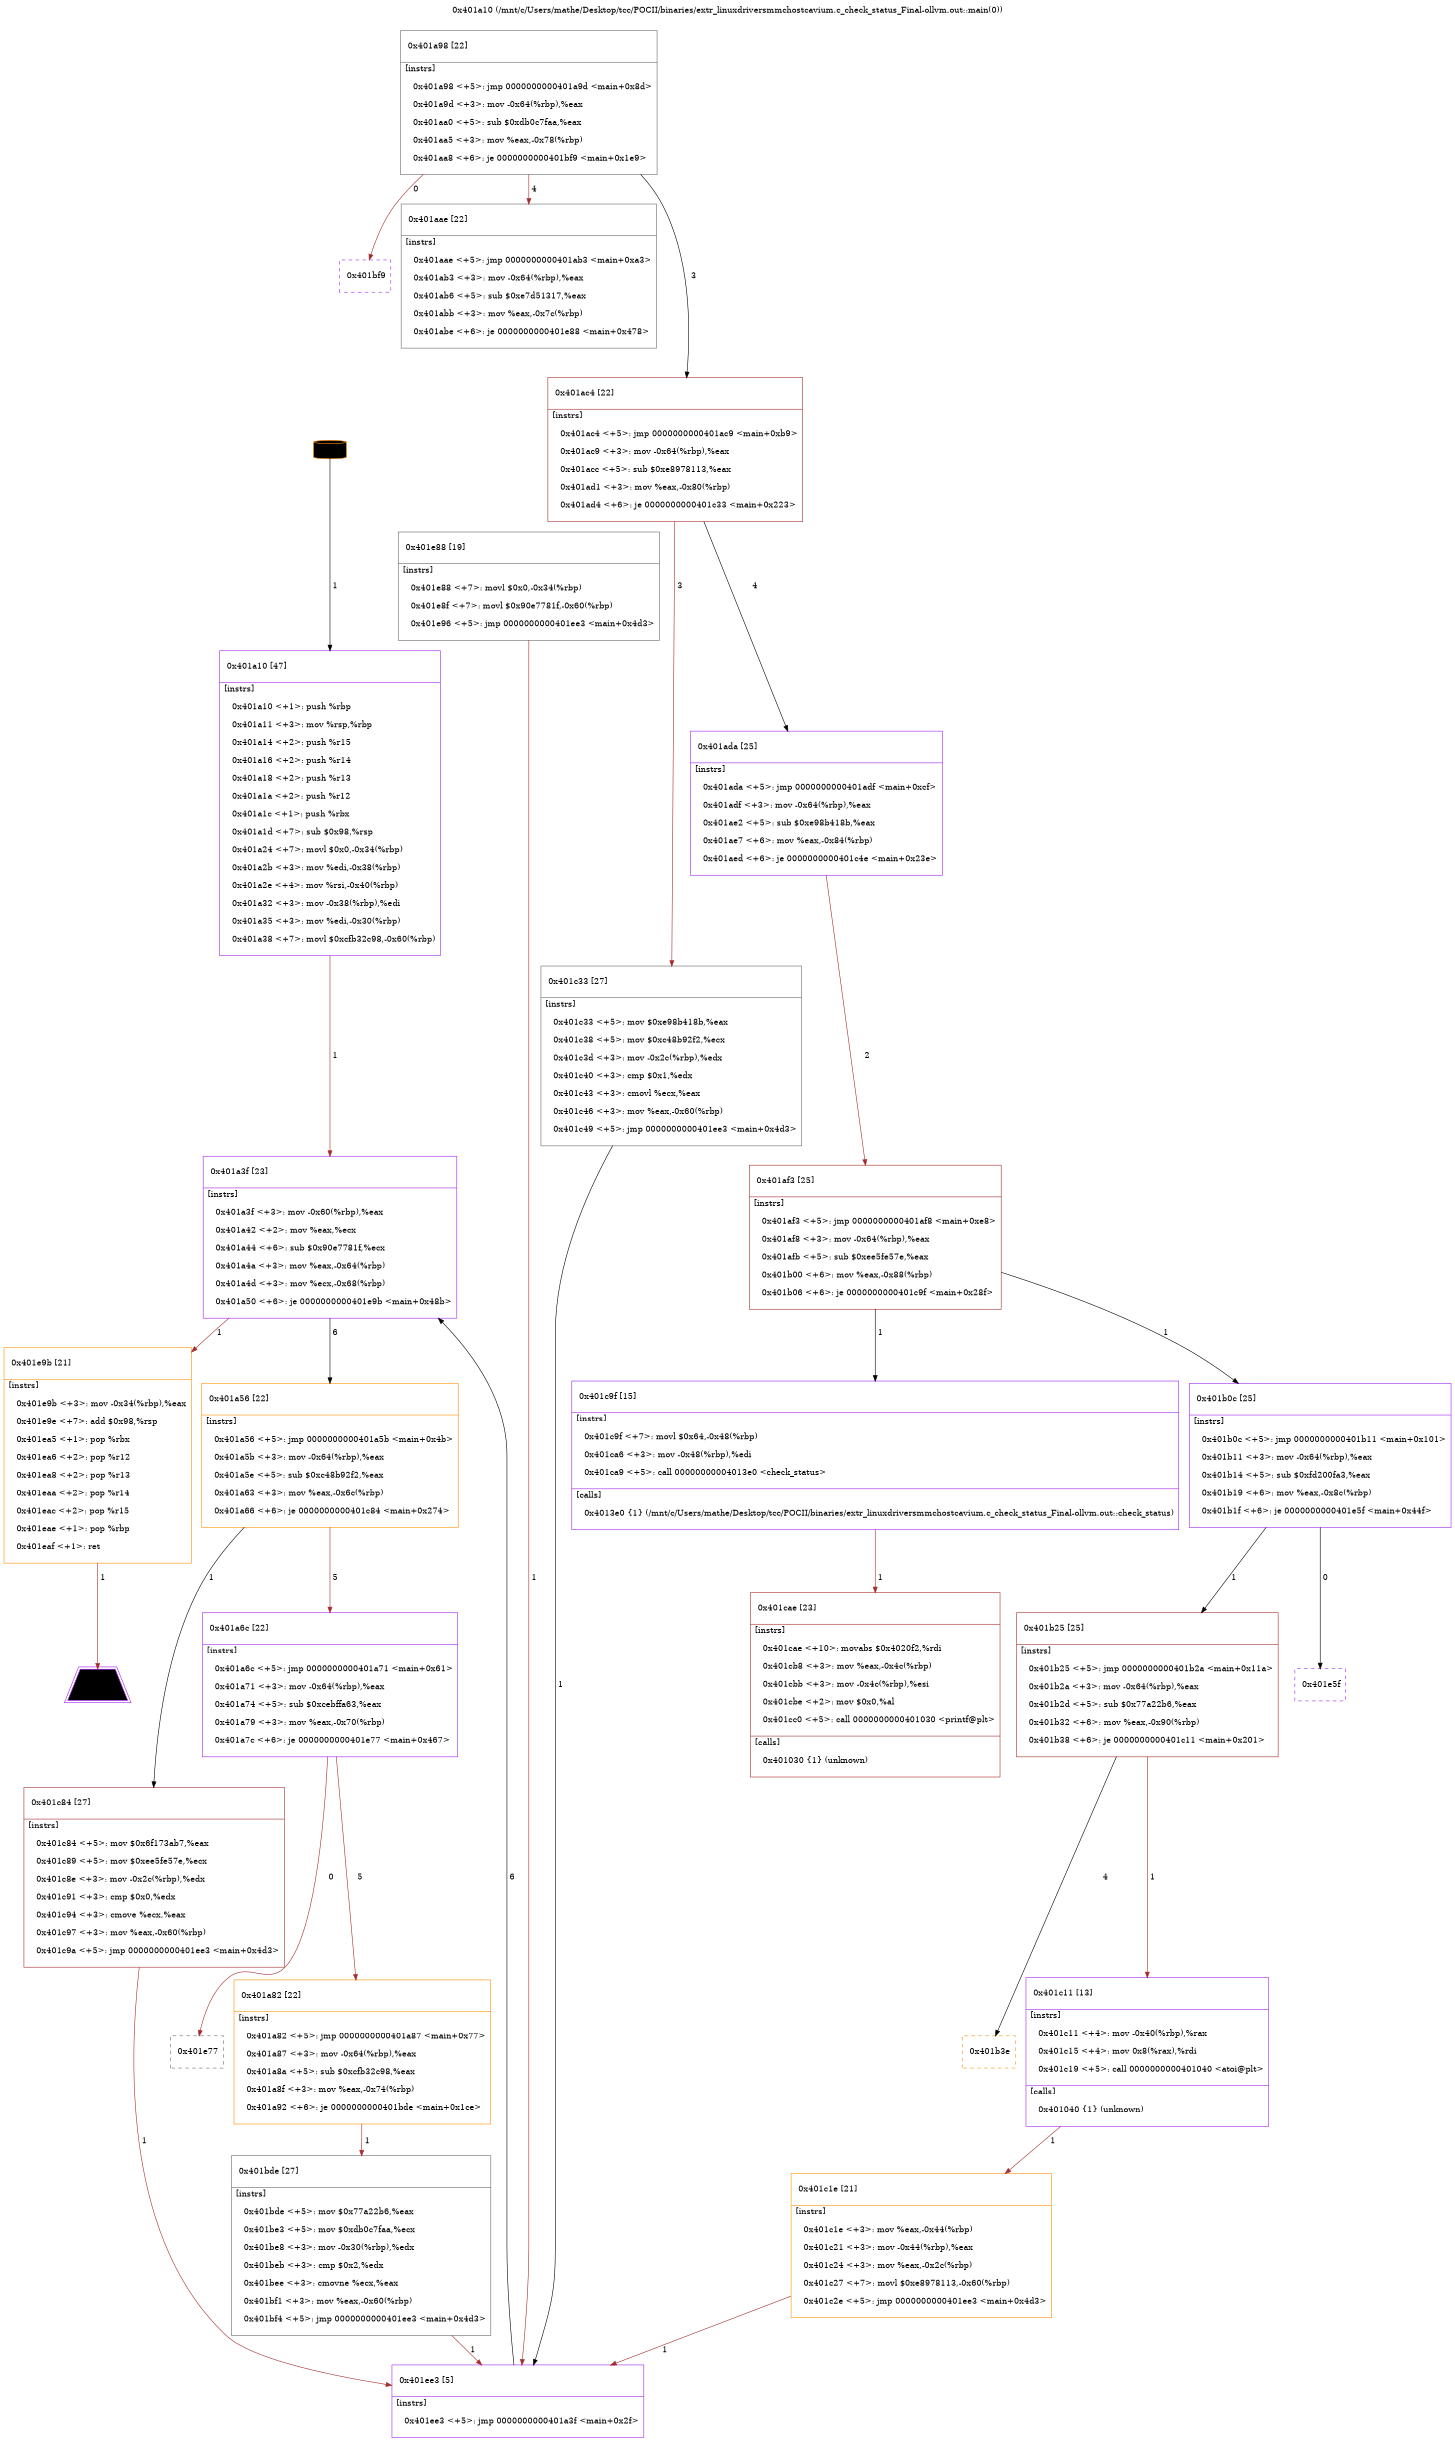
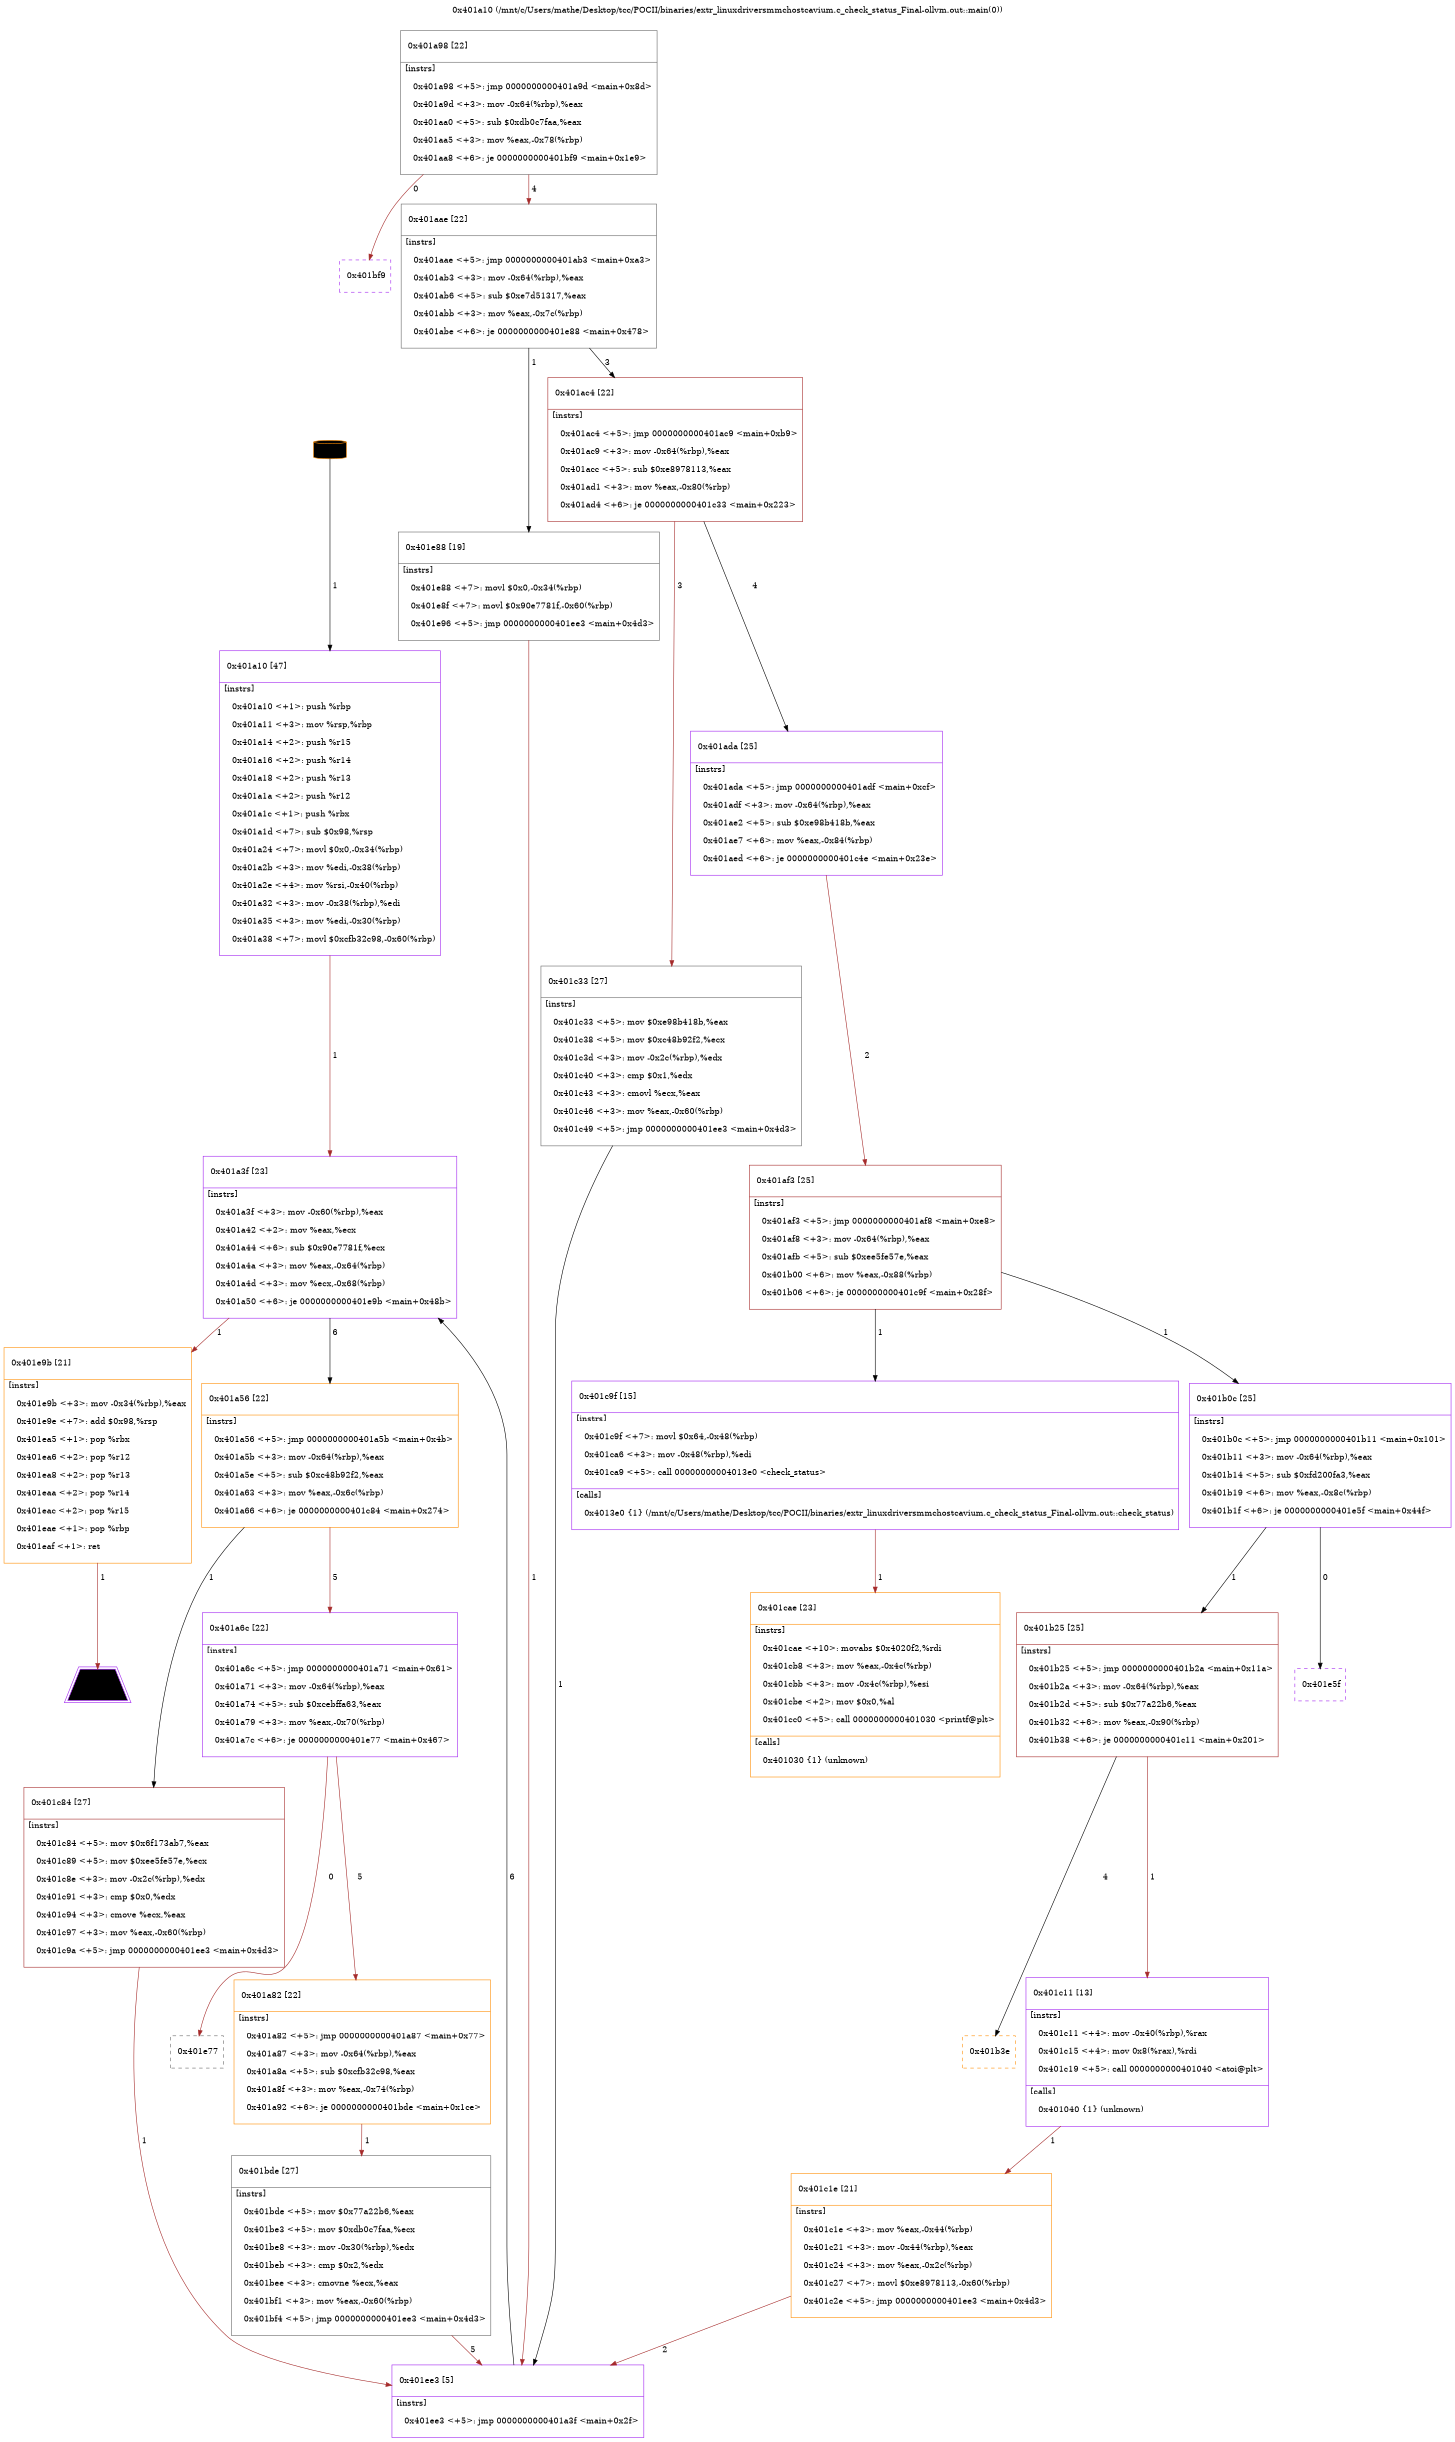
(683, 268) -> (600, 361)
none -> (529, 437)
(875, 1685) -> (875, 1685)
(472, 2350) -> (472, 2350)
(664, 2350) -> (664, 2350)
